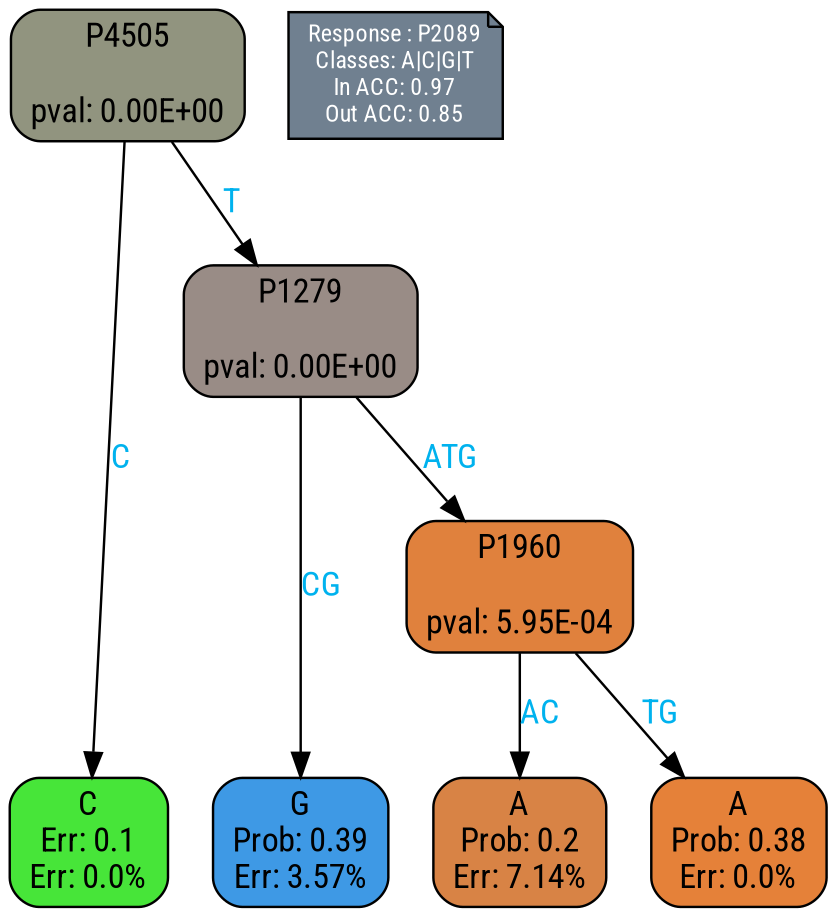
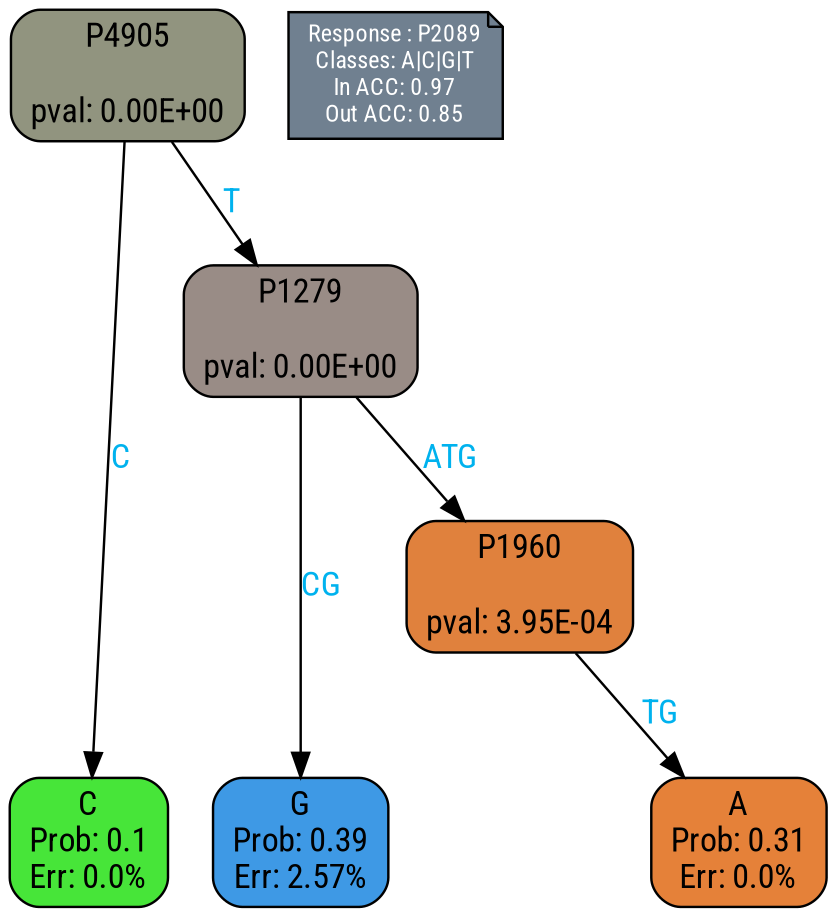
(128, 75) -> (128, 75)
(520, 587) -> (520, 587)
(89, 842) -> (89, 842)
(301, 842) -> (301, 842)
(520, 842) -> none
(739, 842) -> (739, 842)
